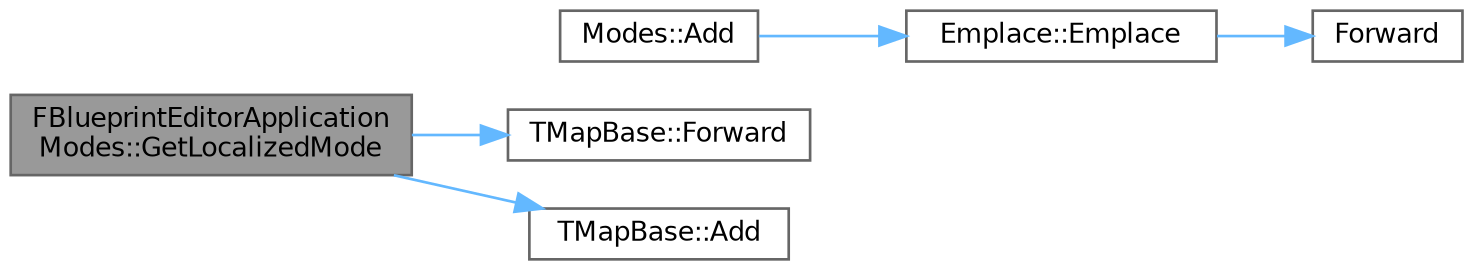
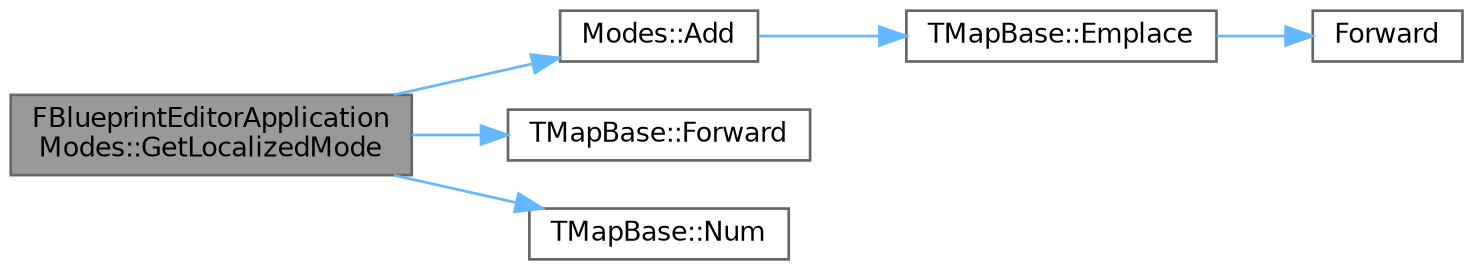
(1061, 36) -> (1061, 36)
none -> (463, 79)
(659, 234) -> (659, 234)
